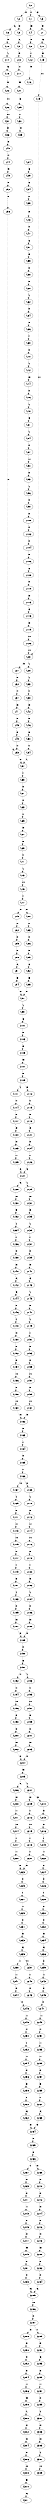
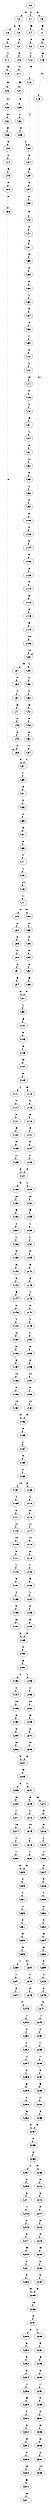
none -> (29, 148)
